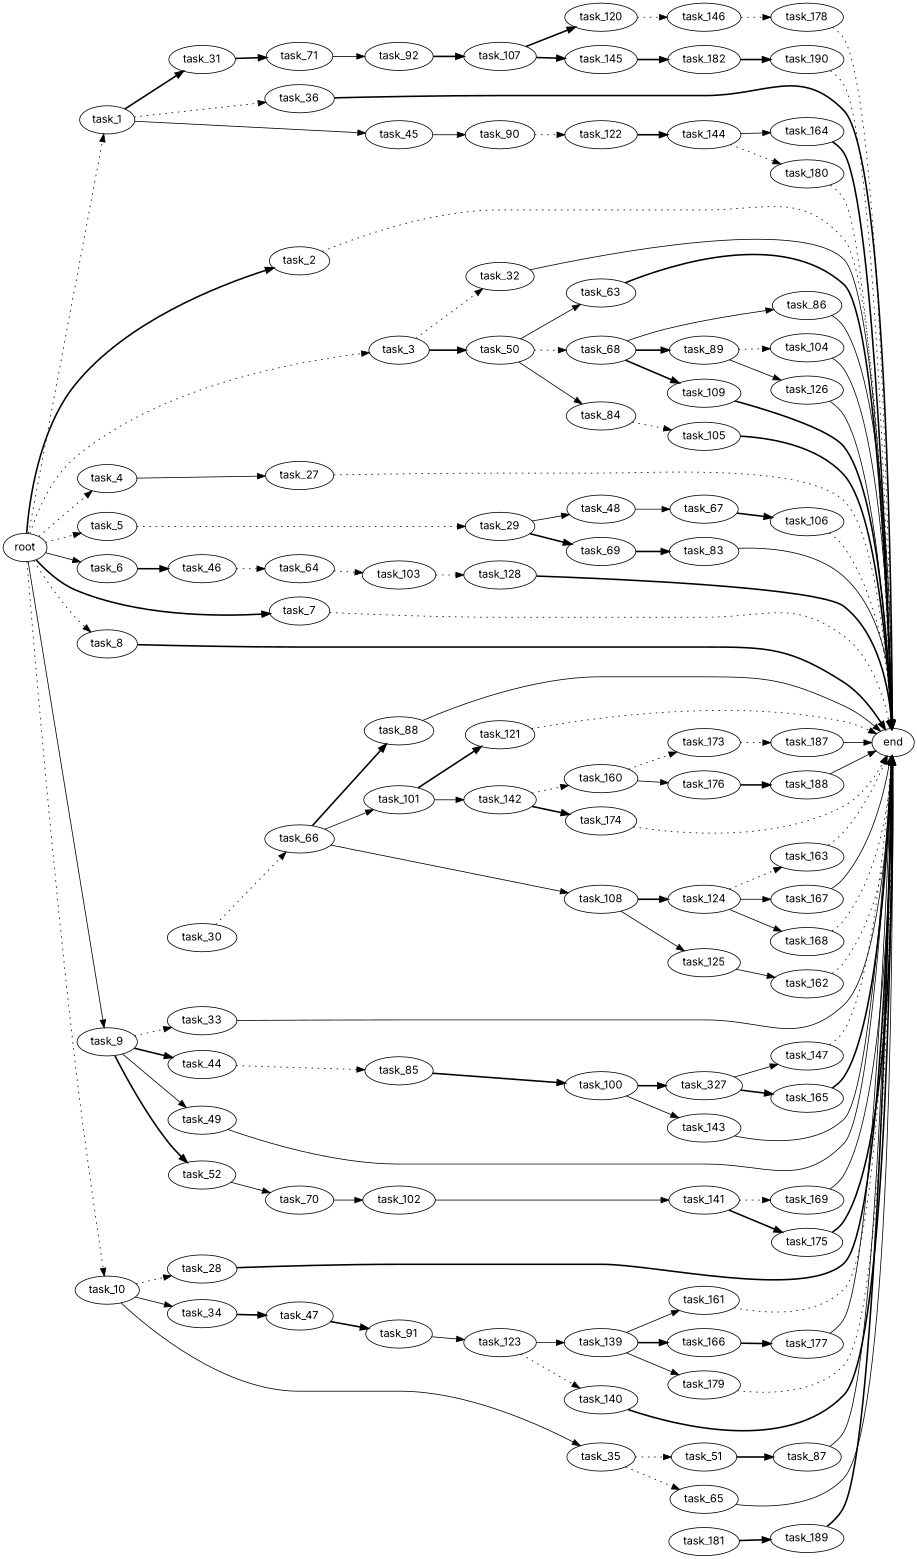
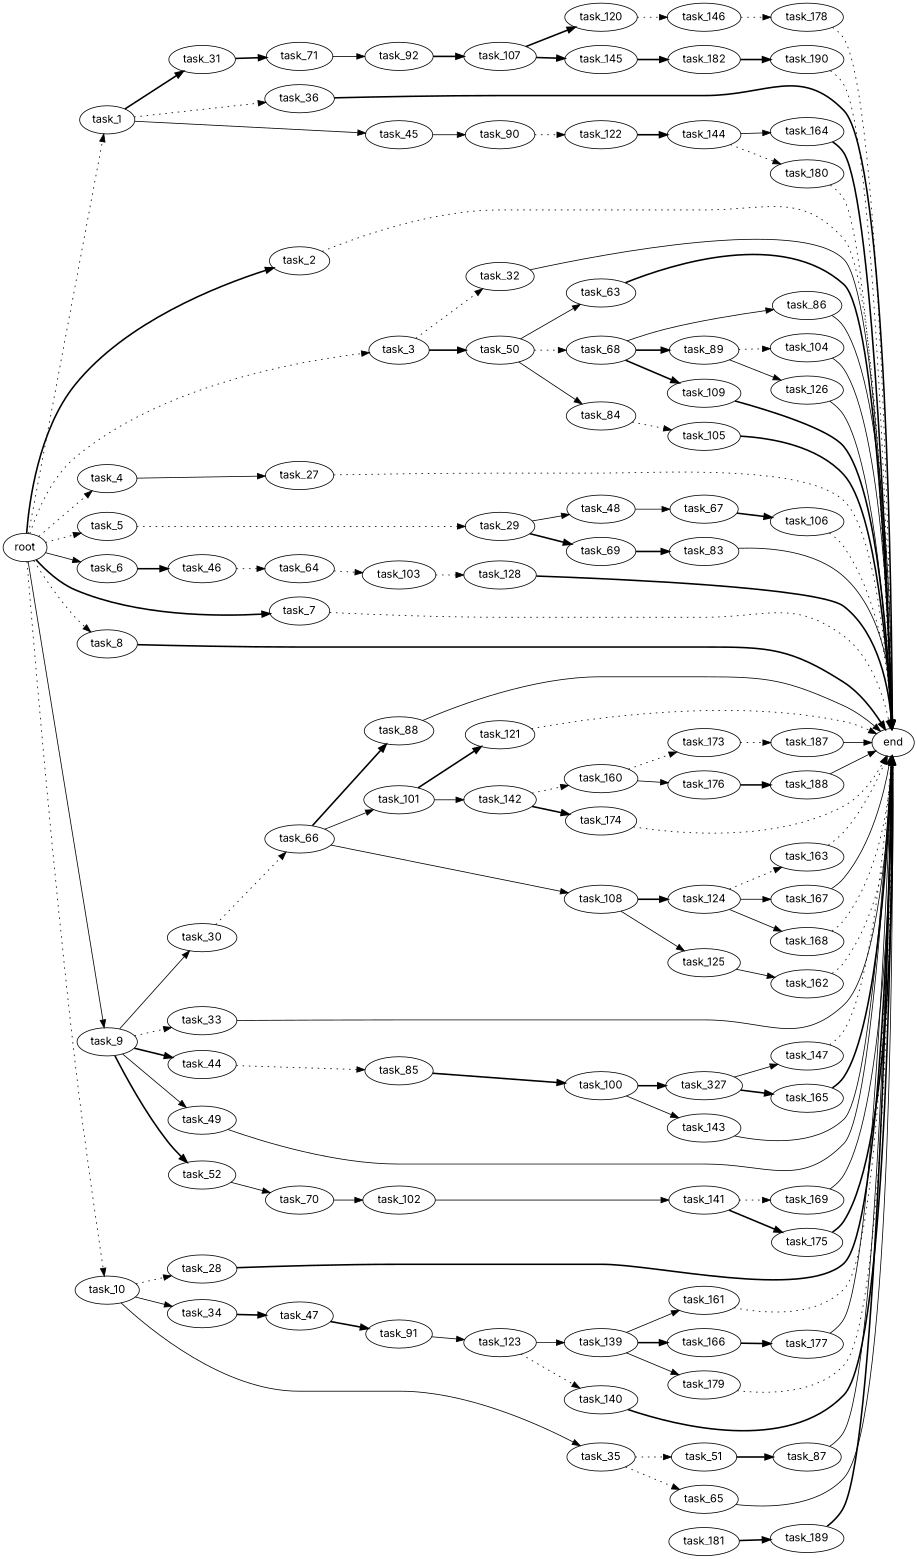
none -> (152, 993)
